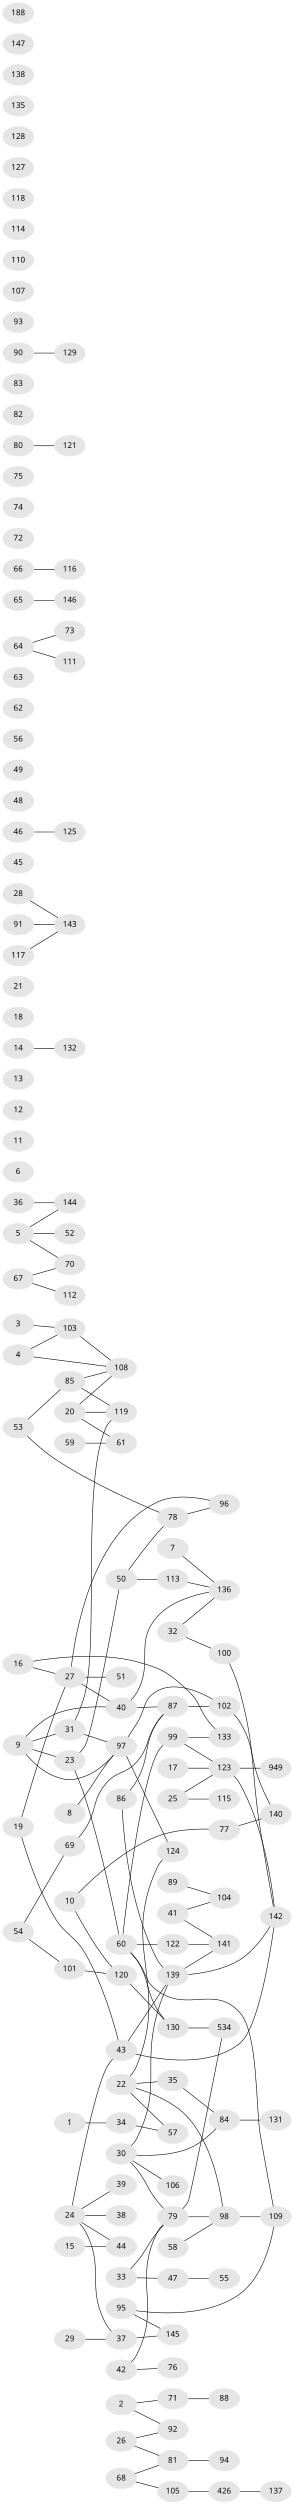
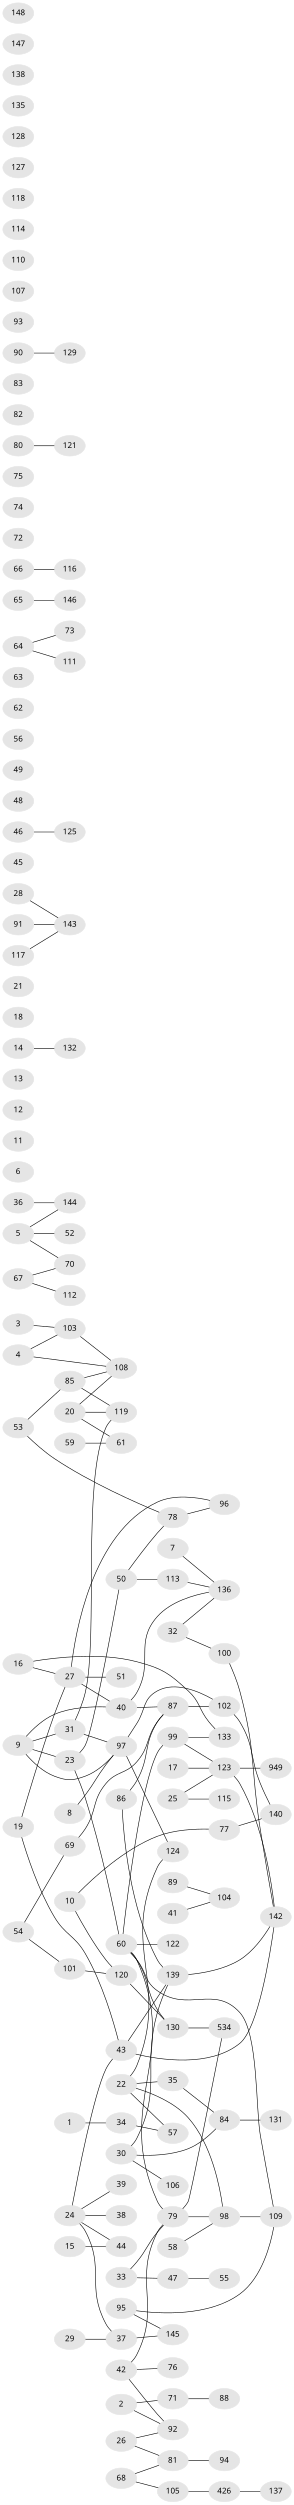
(18, 13) -> (18, 13)
(224, 1944) -> none
(147, 2185) -> (146, 2087)
none -> (144, 2398)
